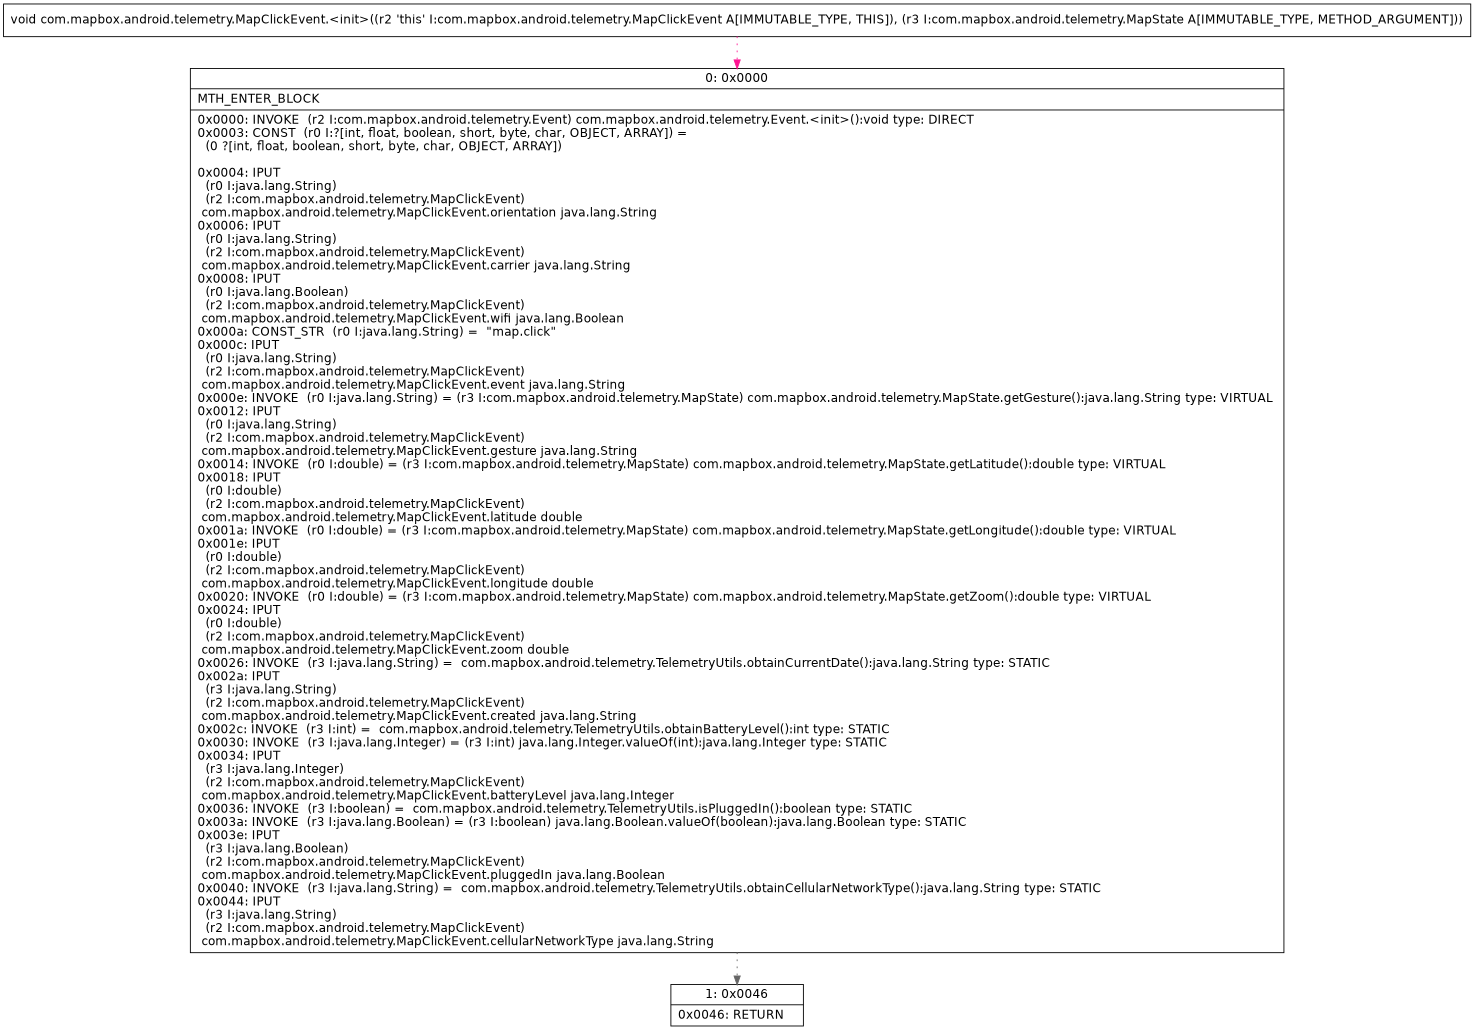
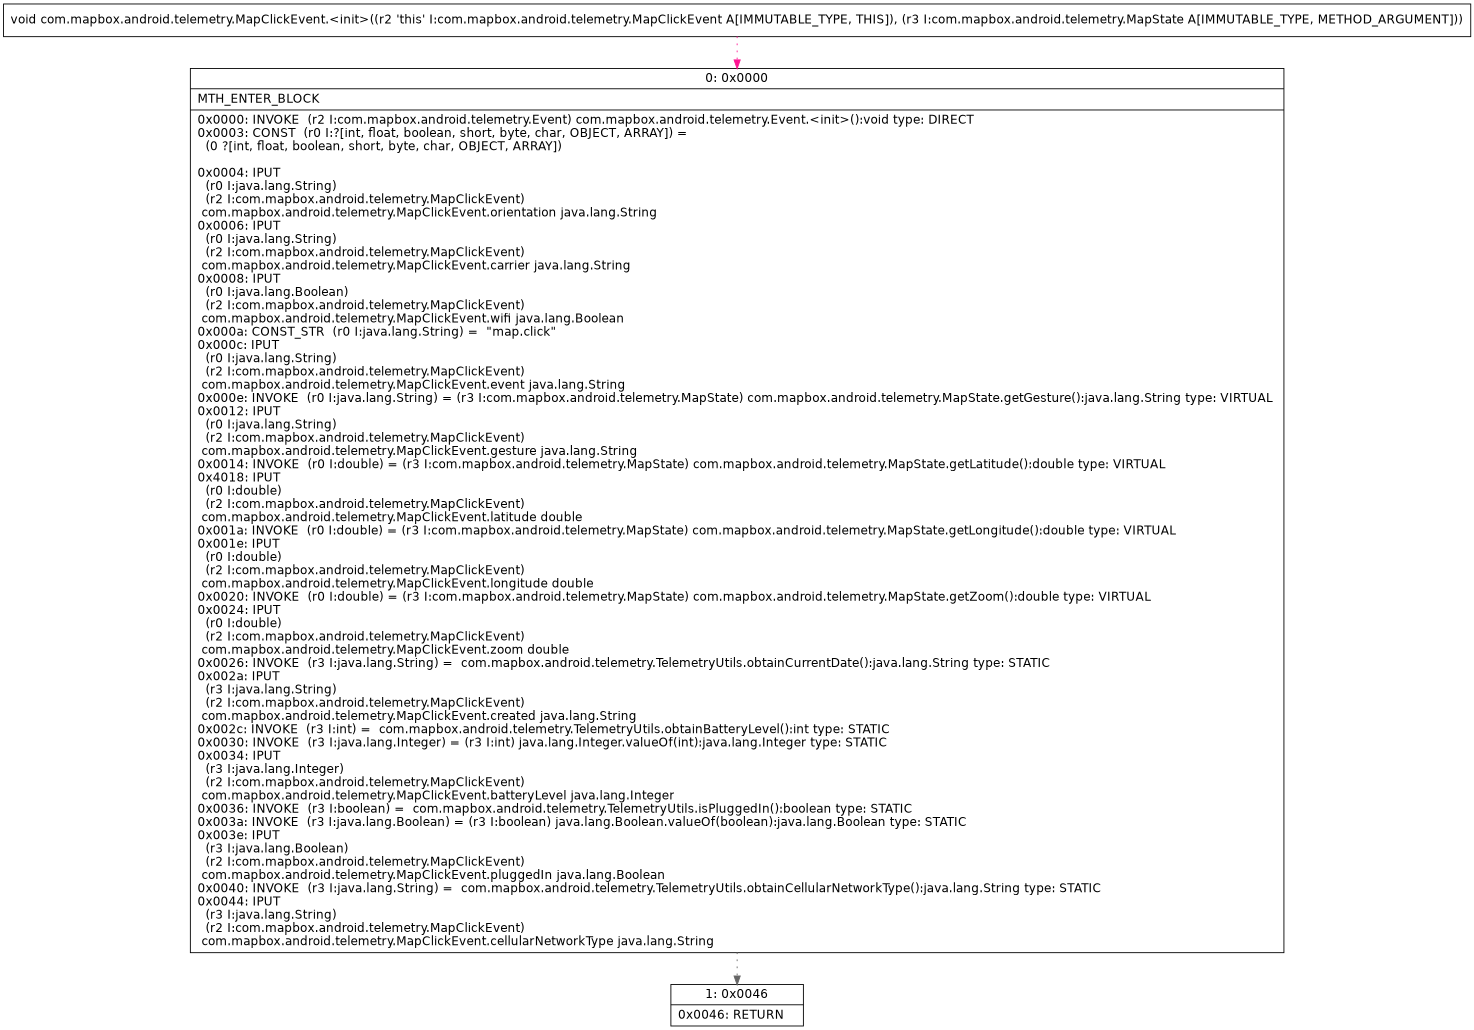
(243, 478) -> (243, 478)
